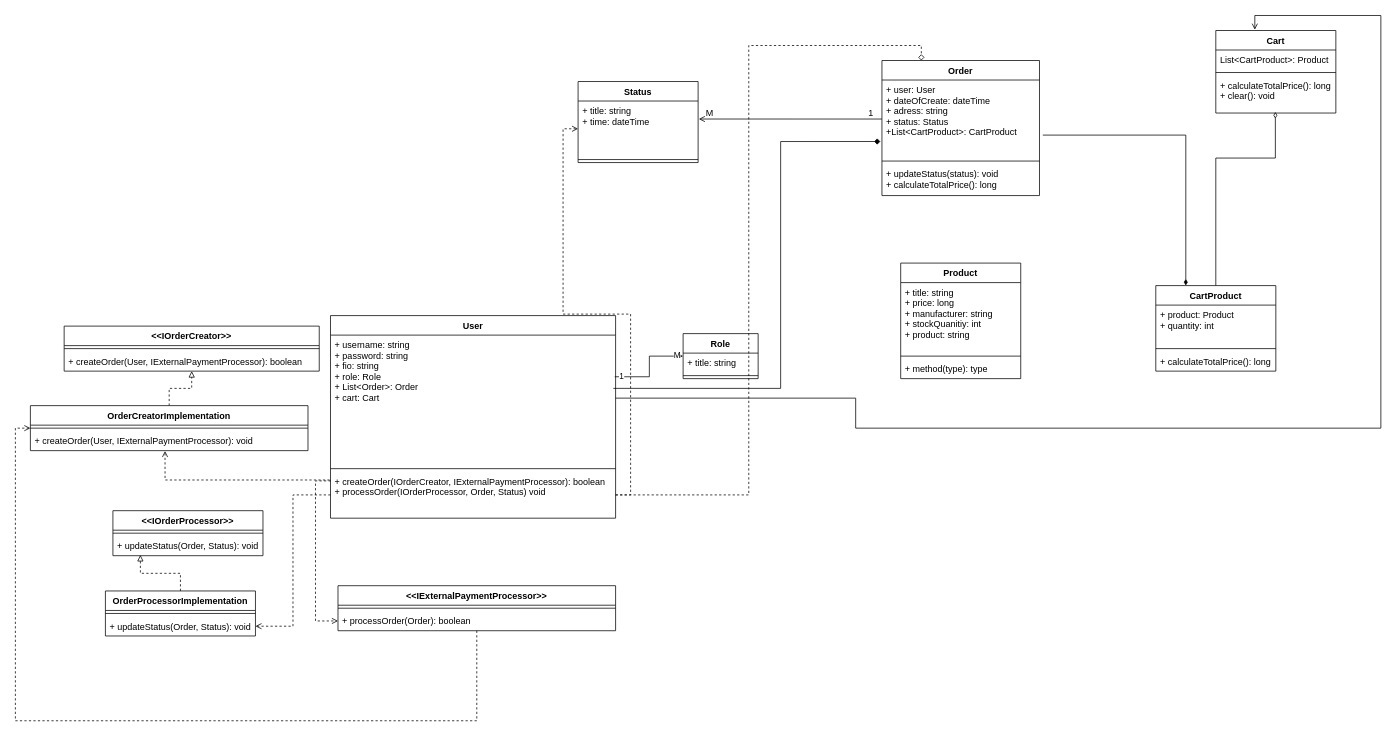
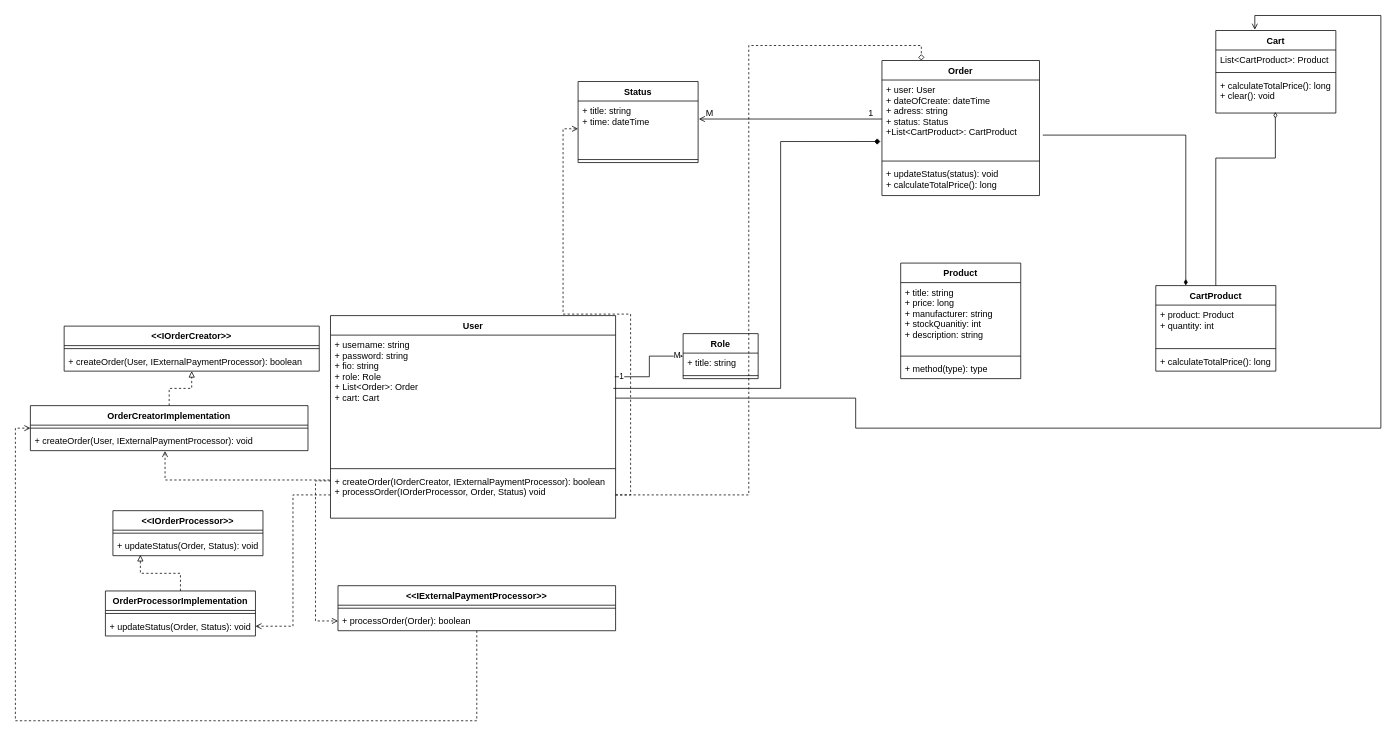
(935, 293) -> (935, 293)
